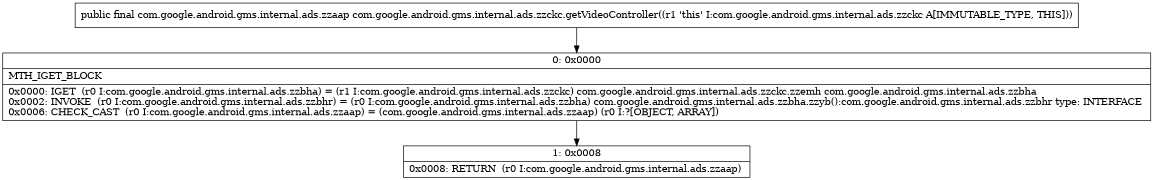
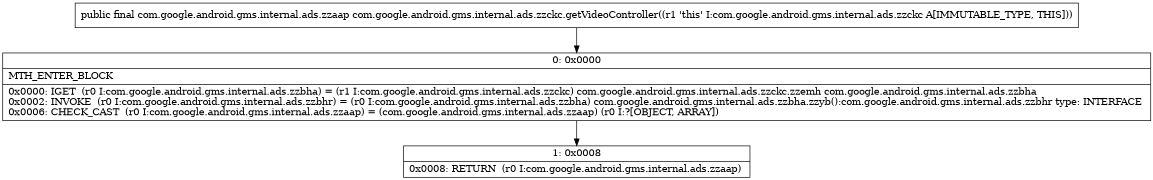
(55, 76) -> (61, 76)
